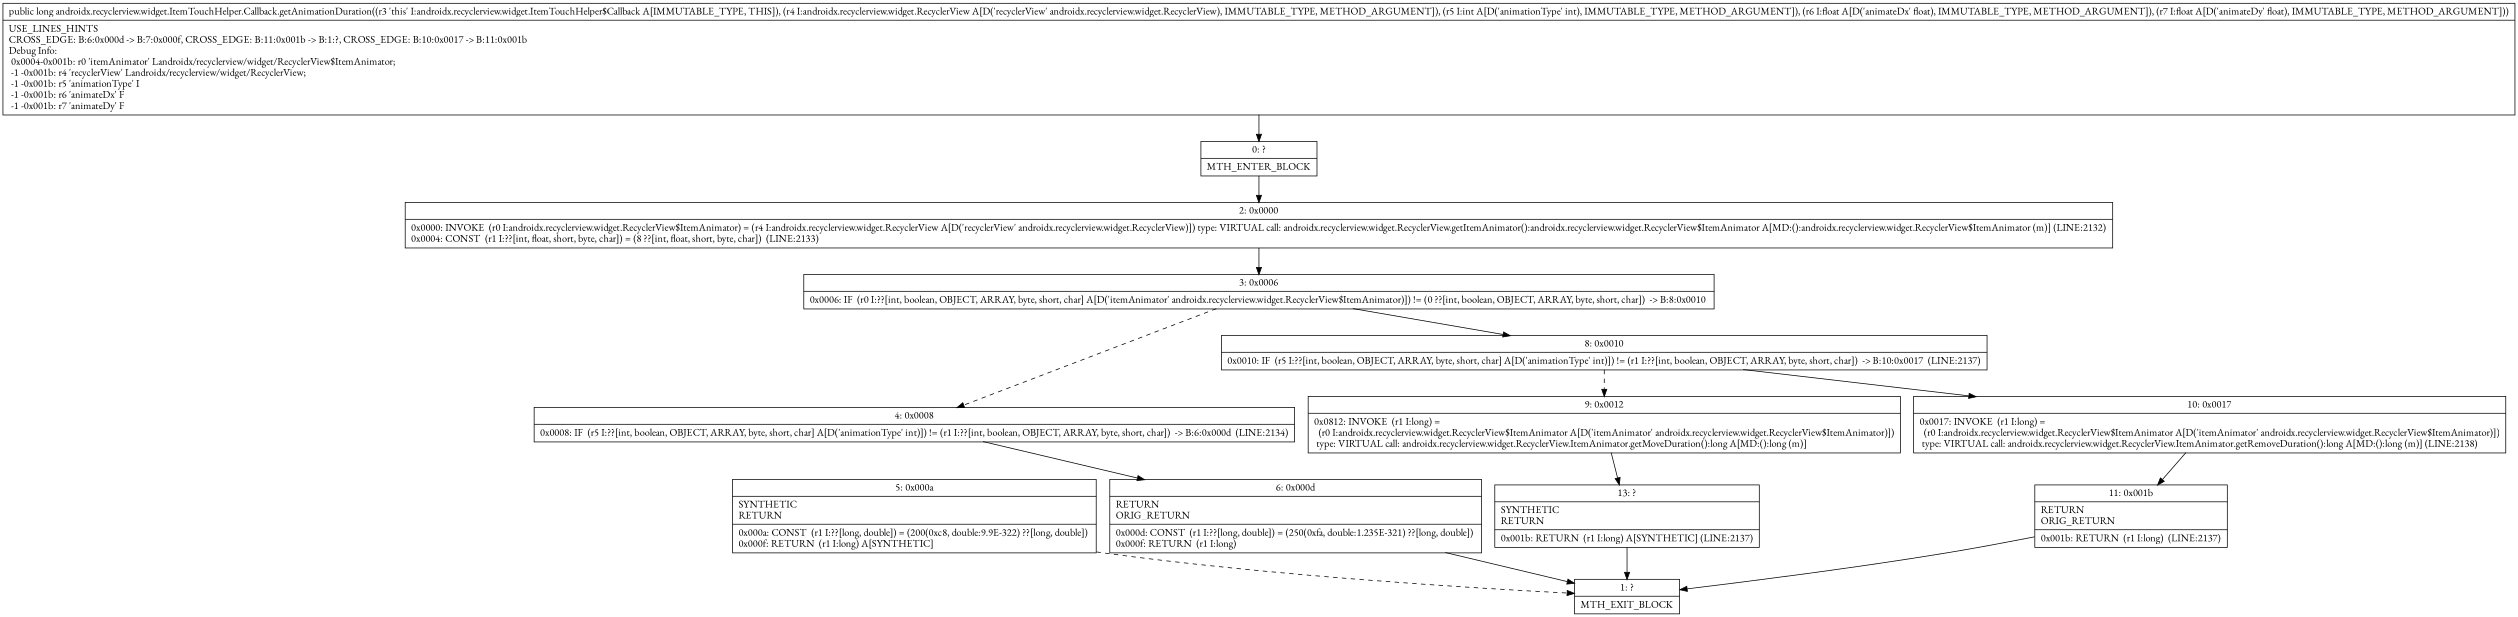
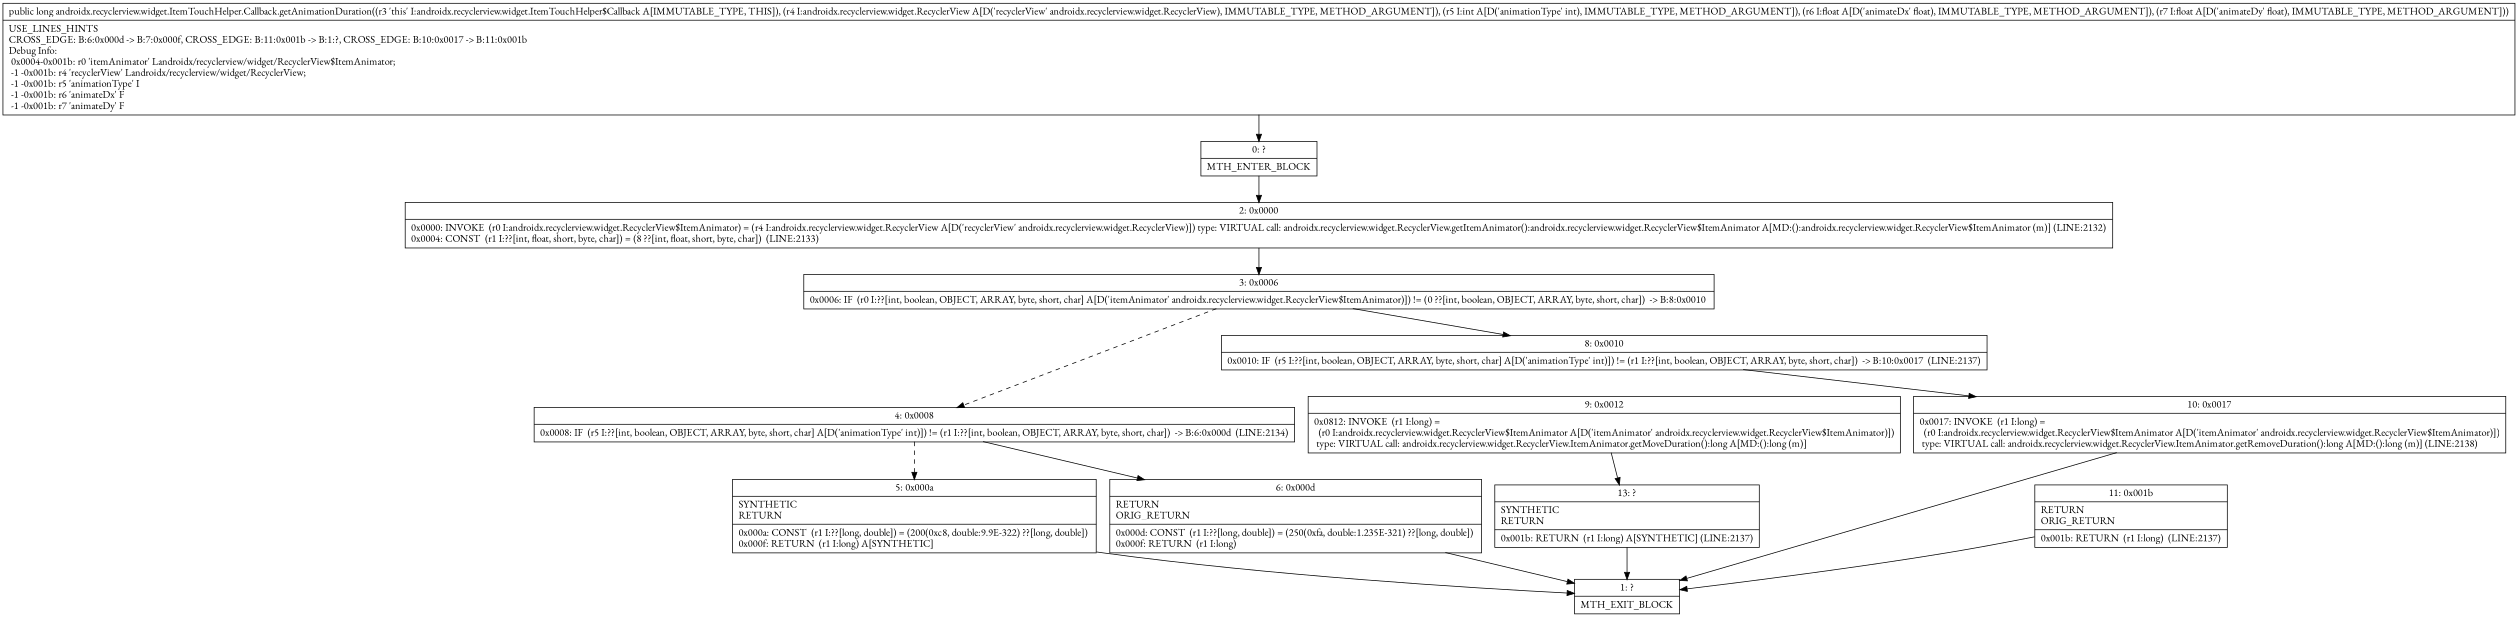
(1604, 379) -> none
none -> (914, 457)
(2174, 466) -> (1902, 515)
(1331, 577) -> (1331, 577)
